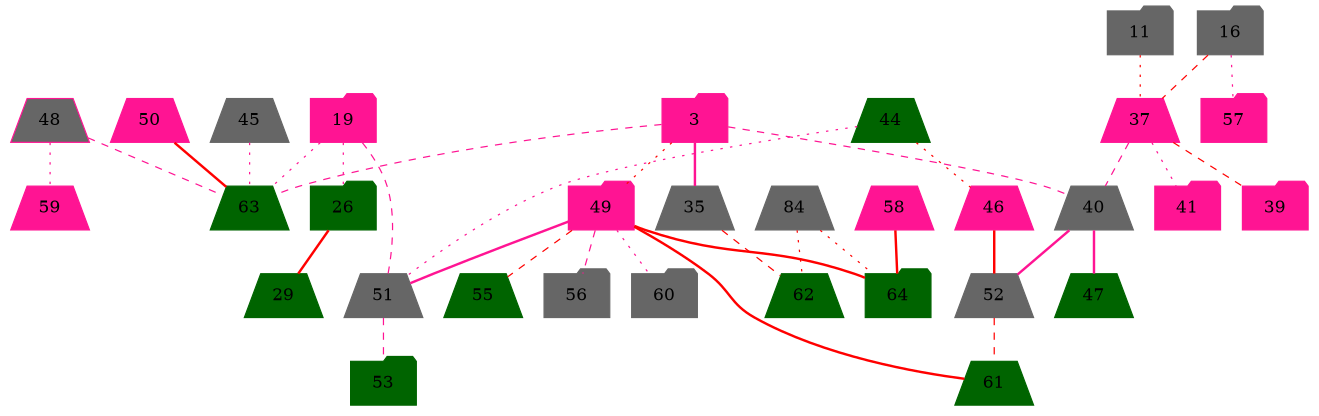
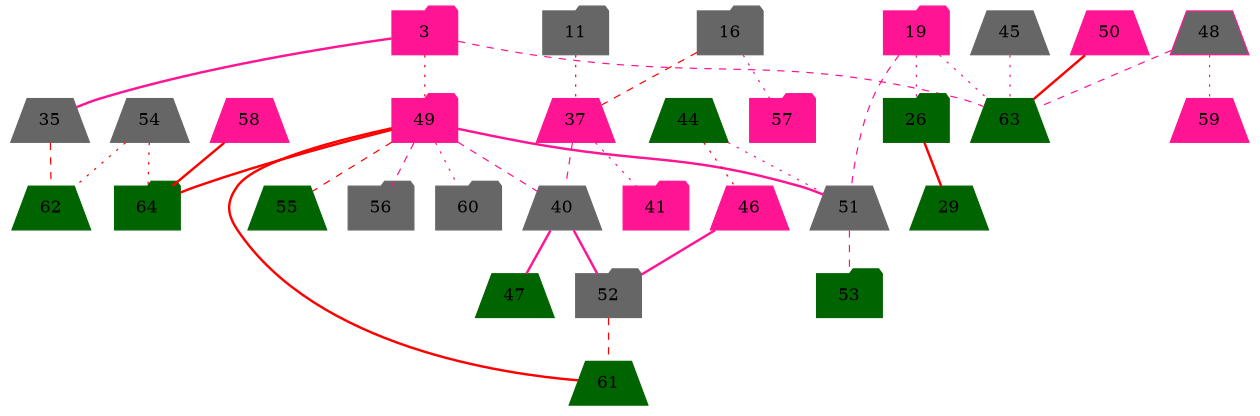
(899, 156) -> (497, 167)
(795, 208) -> (150, 120)
(1275, 208) -> none
(994, 252) -> (678, 252)
(994, 296) -> (609, 296)
